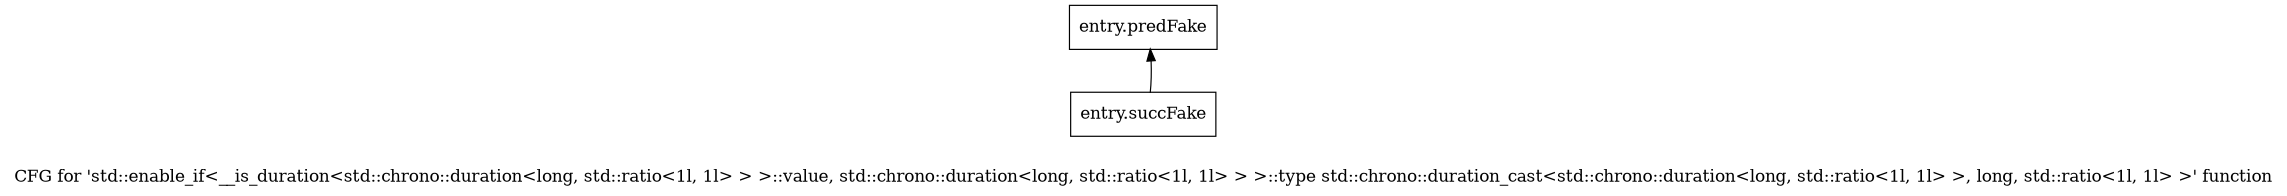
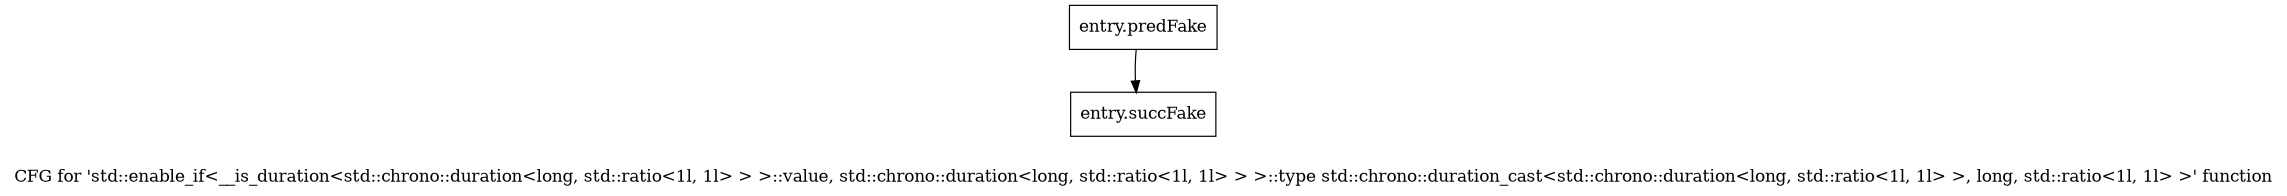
(1151, 77) -> (1135, 65)
